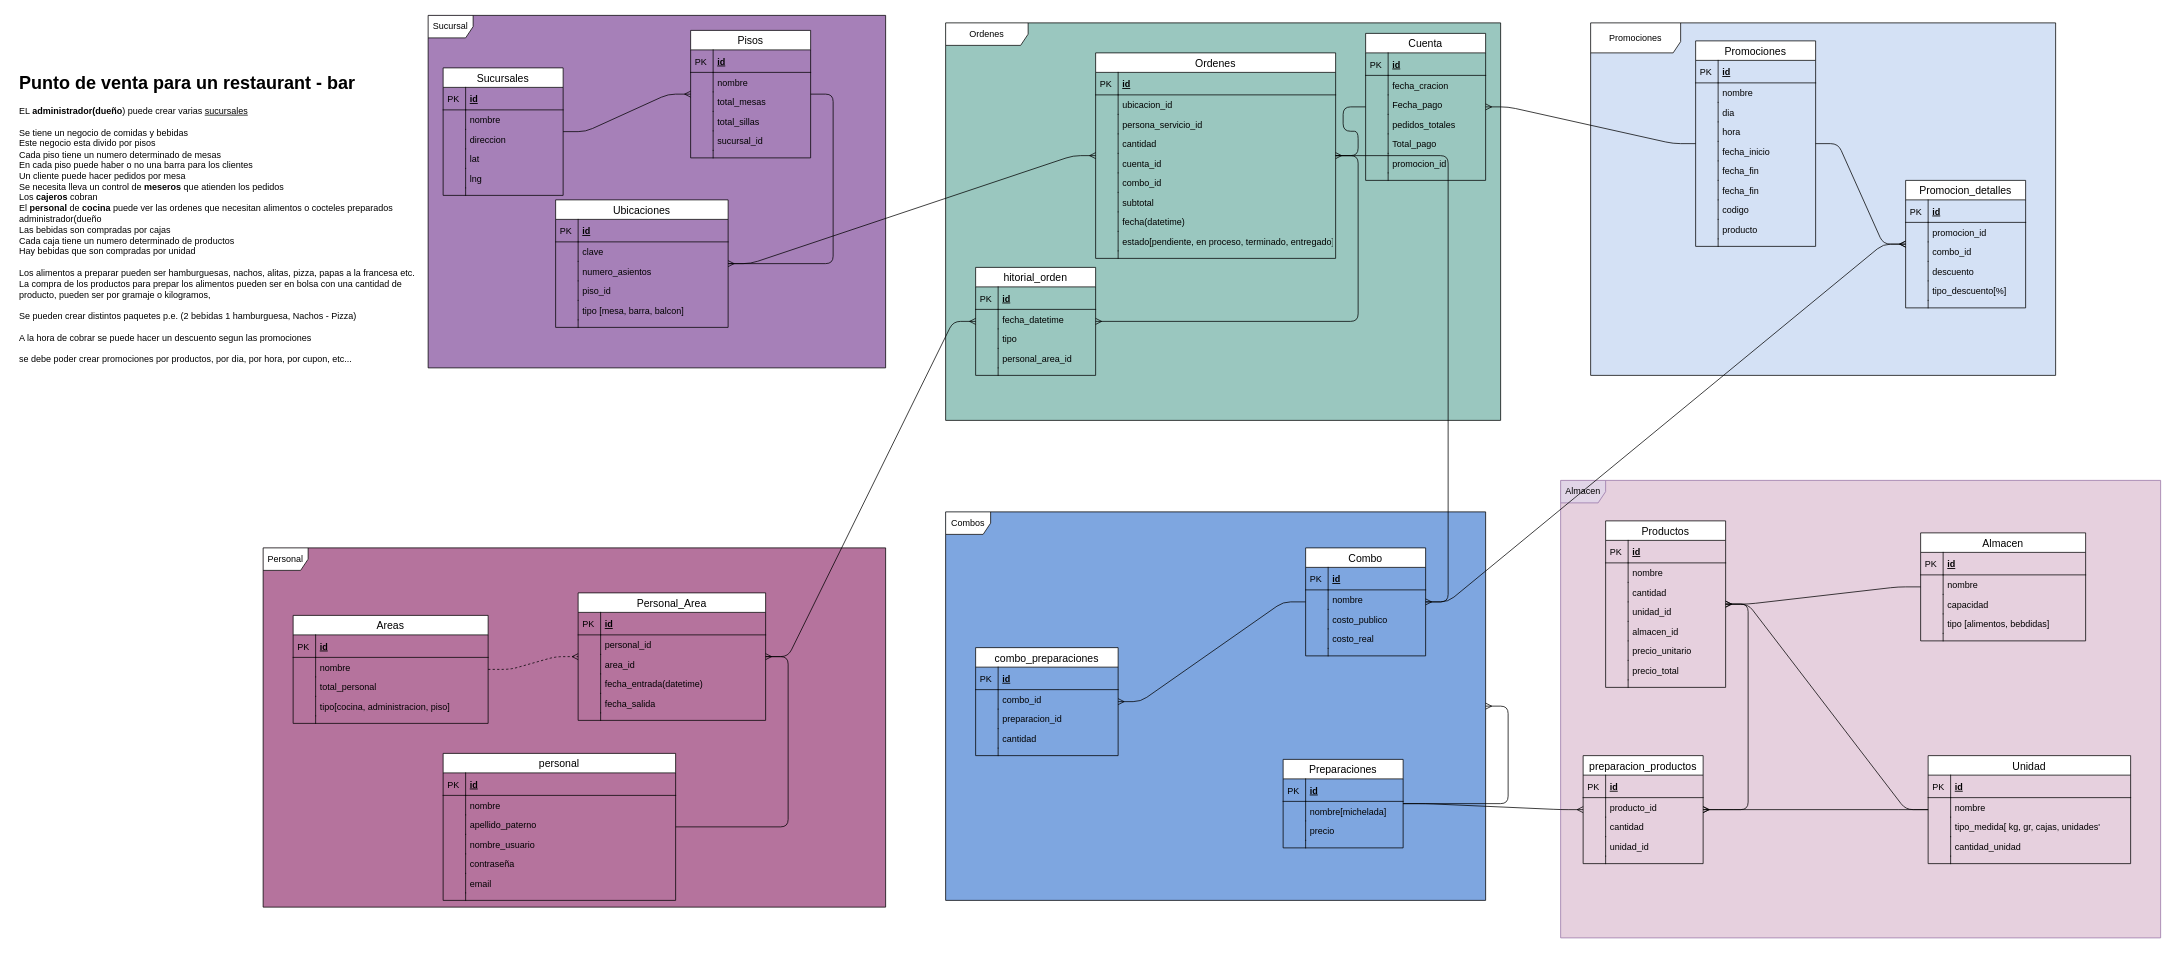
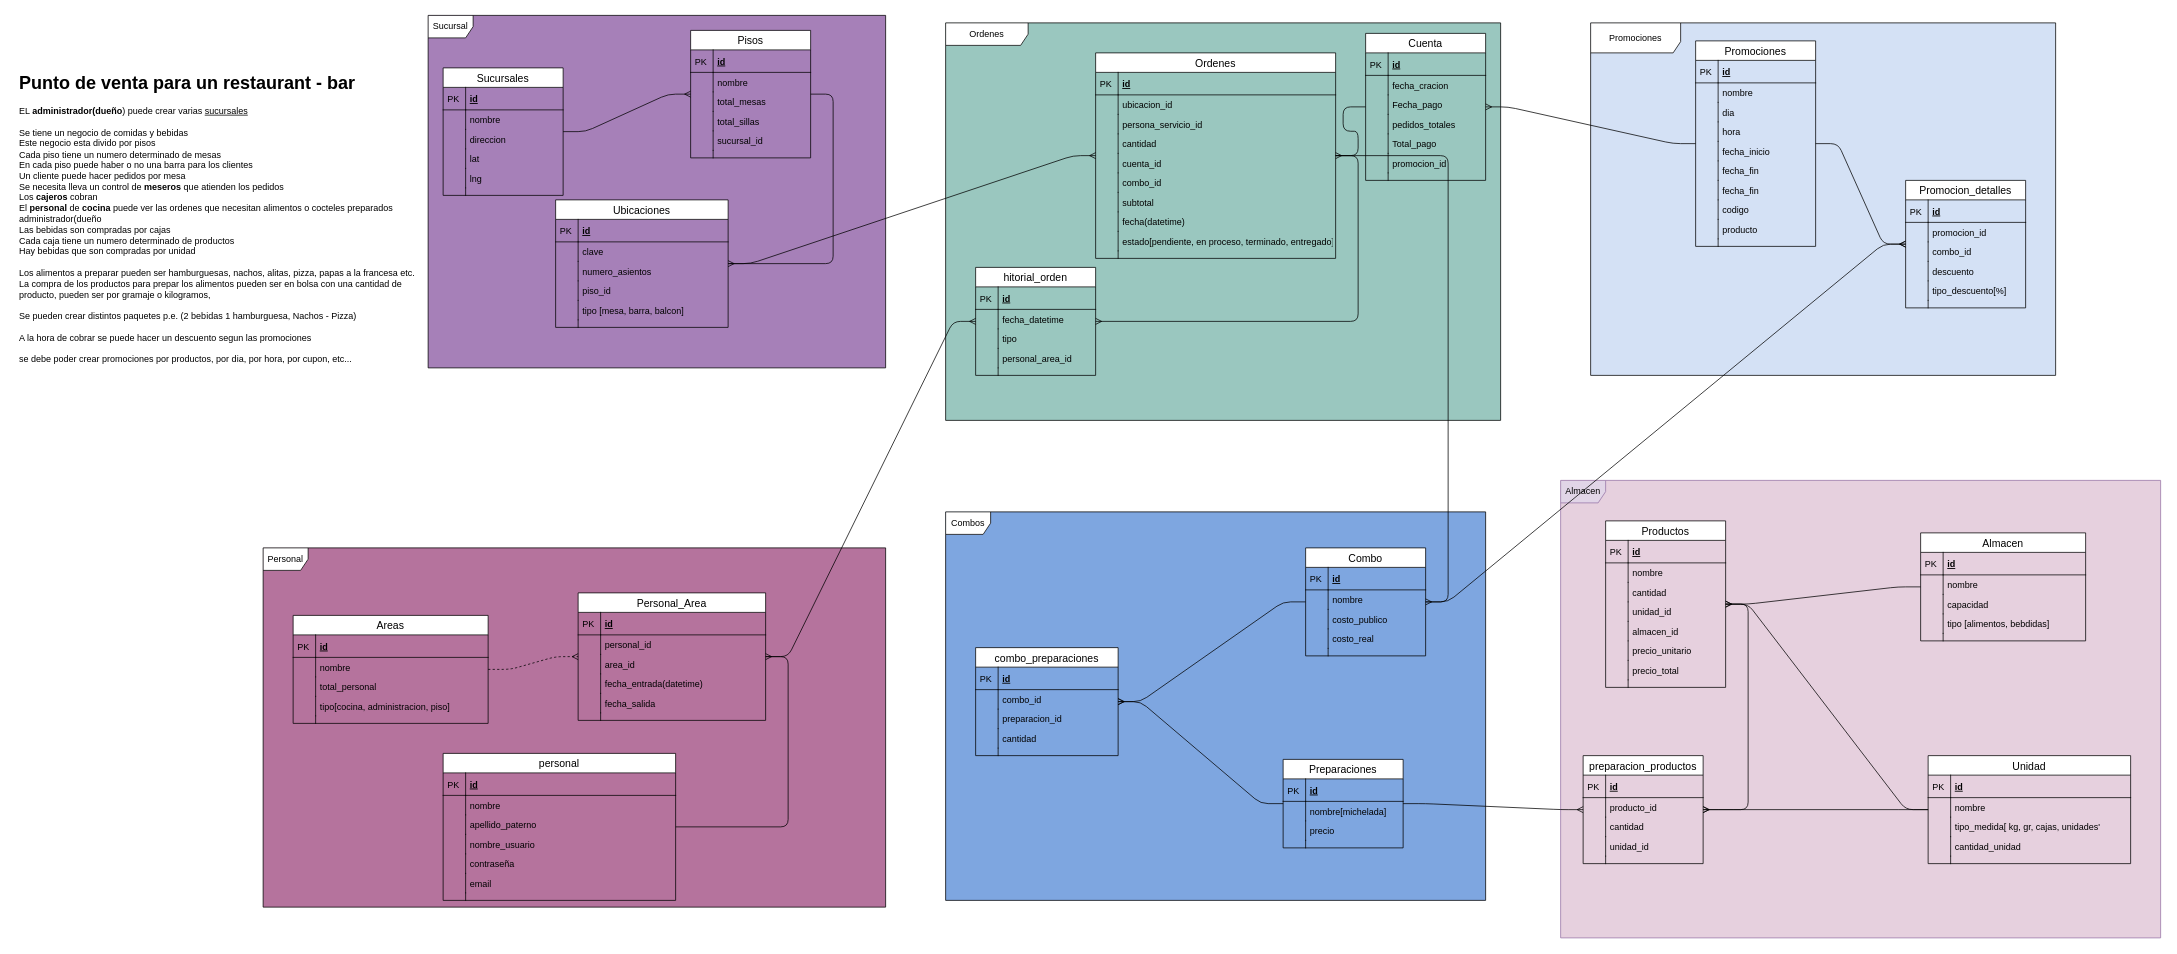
(1508, 762) -> (1206, 758)
